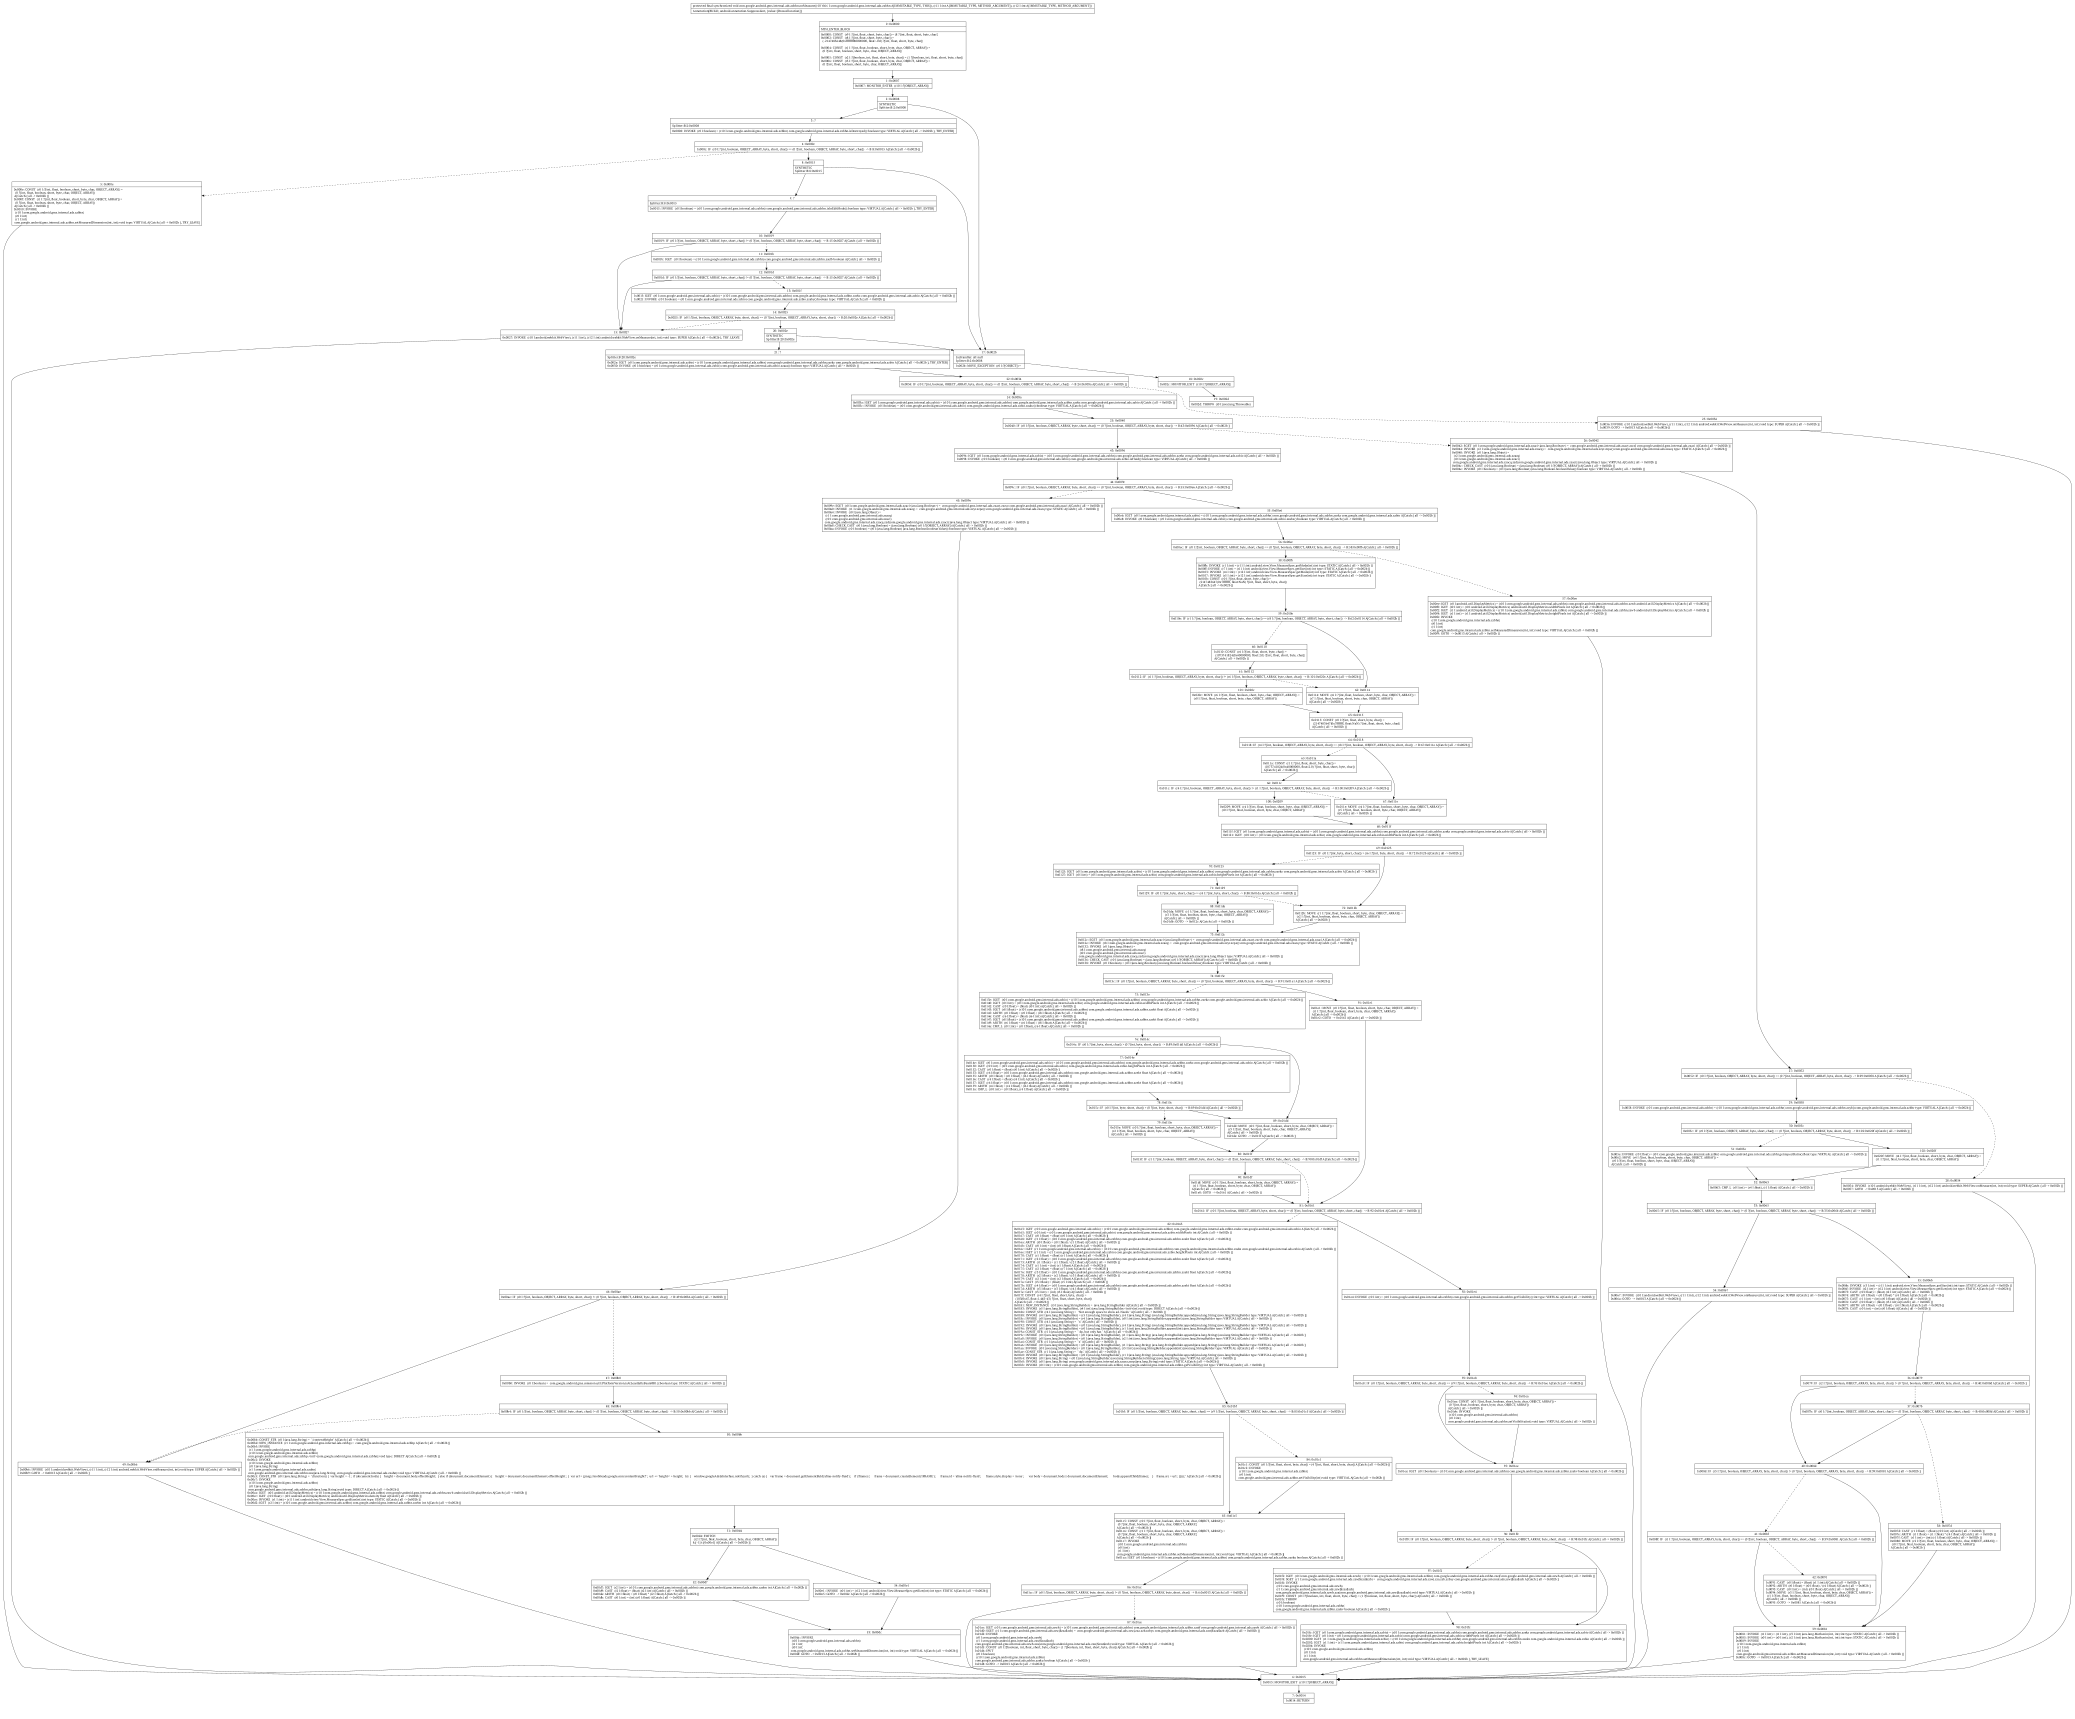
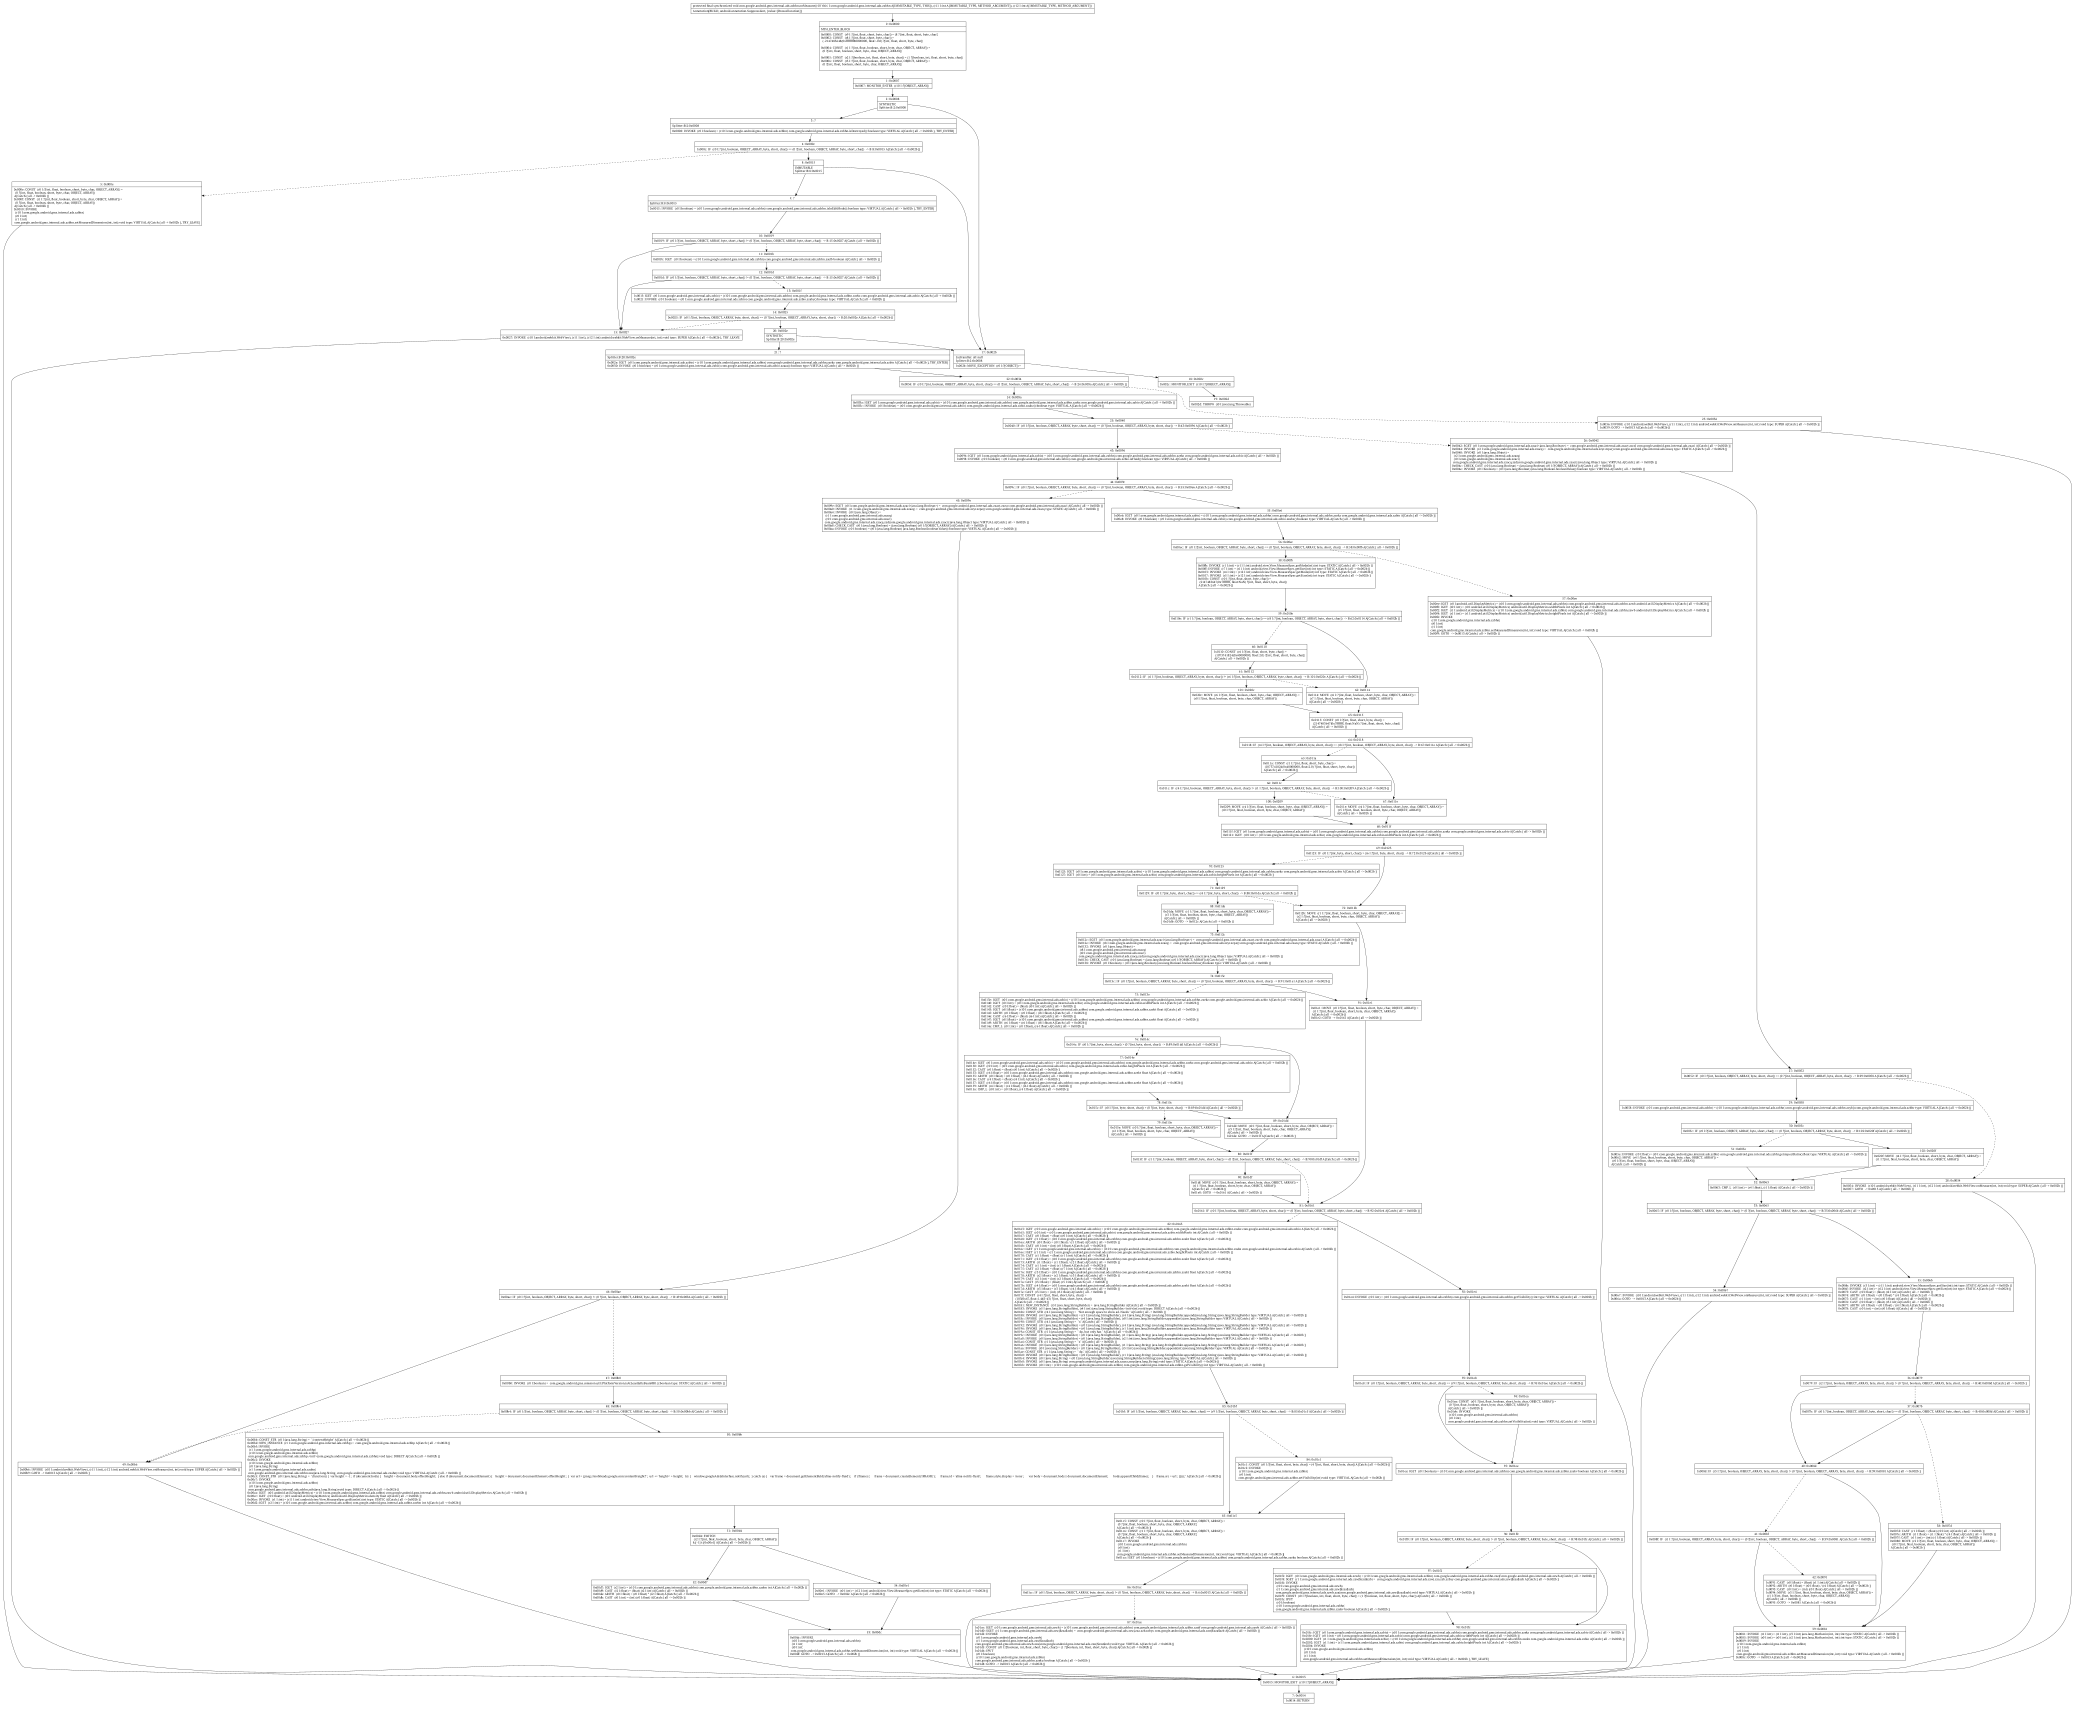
(804, 168) -> (804, 168)
(1300, 927) -> (1366, 960)
(1287, 1599) -> (1285, 1599)
